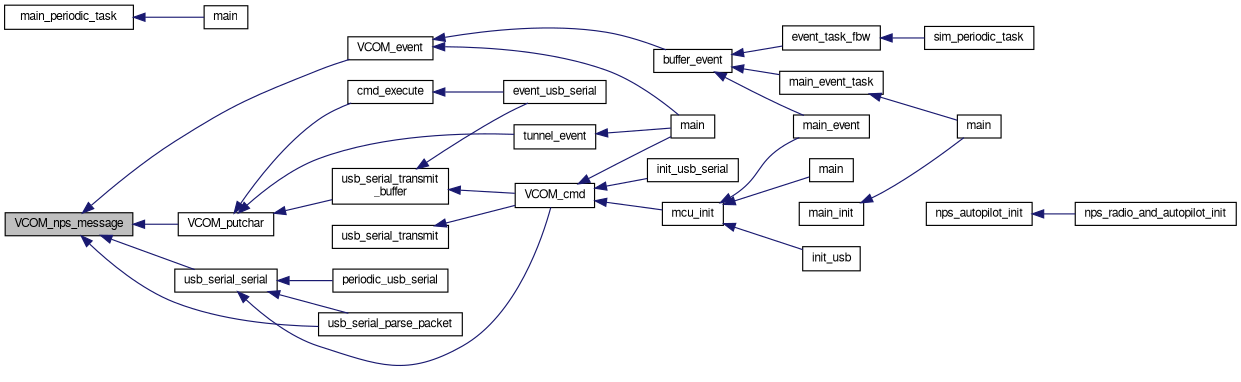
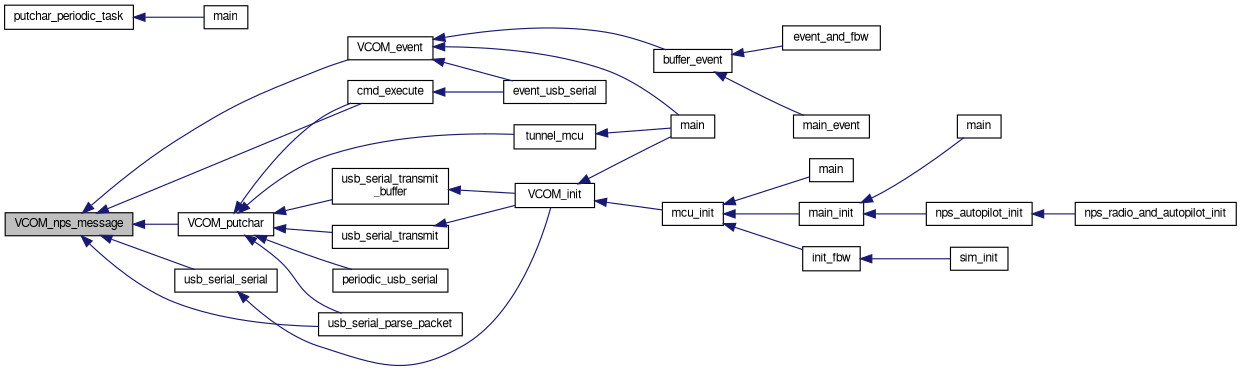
(69, 17) -> (69, 17)
(831, 38) -> (831, 38)
(979, 38) -> none
(831, 83) -> none
(484, 126) -> (478, 72)
(555, 137) -> (555, 137)
none -> (235, 156)
(763, 165) -> (767, 214)
(693, 170) -> none
(555, 195) -> (555, 195)
none -> (901, 214)
none -> (309, 231)
(831, 259) -> (831, 259)
none -> (979, 259)
(311, 281) -> (309, 255)
(314, 304) -> (296, 281)
